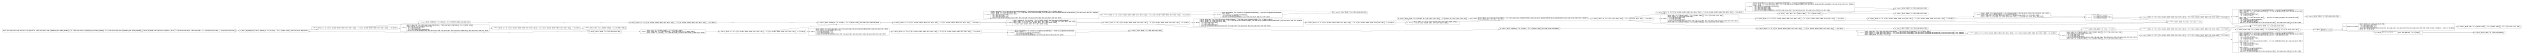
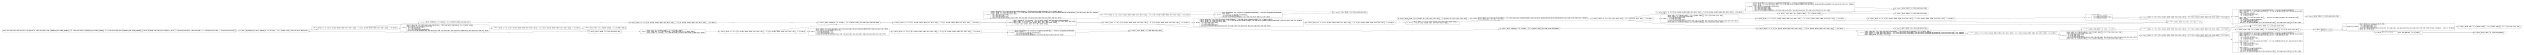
(2012, 15) -> none
